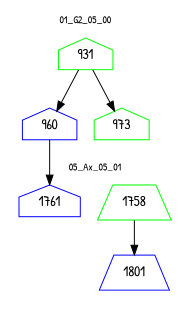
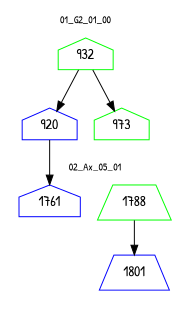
(86, 21) -> (86, 21)
(86, 55) -> (86, 55)
(50, 126) -> (50, 126)
(95, 168) -> (95, 168)
(134, 203) -> (134, 203)
